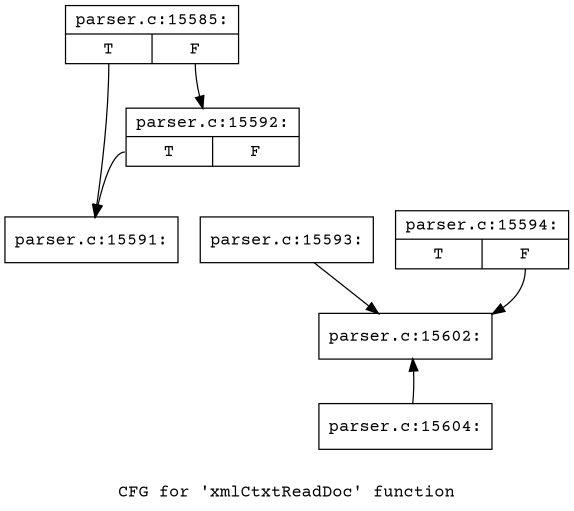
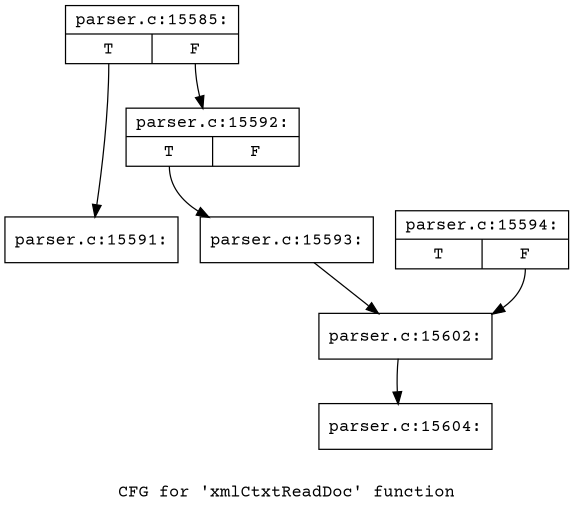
(109, 170) -> (178, 192)
(414, 388) -> (397, 375)
